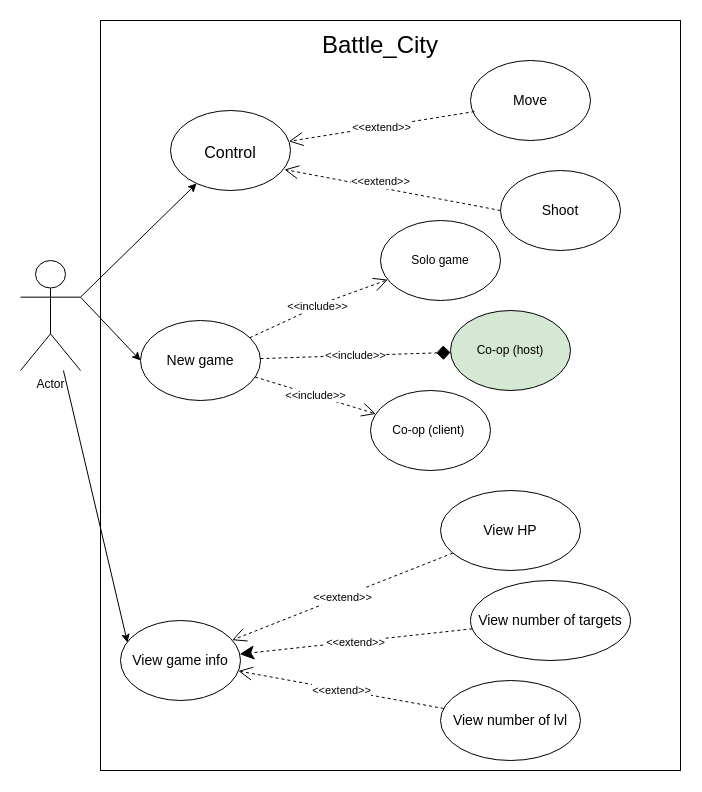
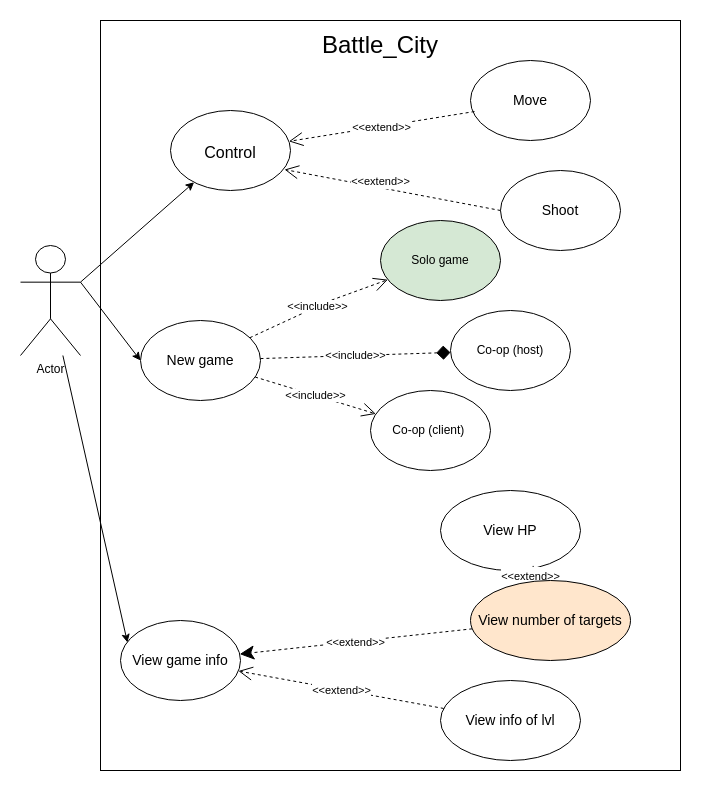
(441, 261) -> (441, 261)
(51, 316) -> (51, 301)
(511, 351) -> (511, 351)
(409, 570) -> (530, 574)
(551, 621) -> (551, 621)
(511, 721) -> (511, 721)
